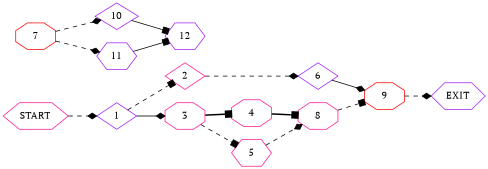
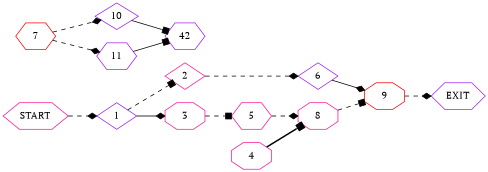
(36, 36) -> (36, 36)
(185, 36) -> (185, 36)
(215, 115) -> none
